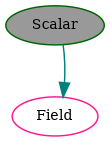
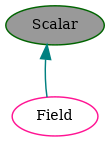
(65, 64) -> (45, 78)
